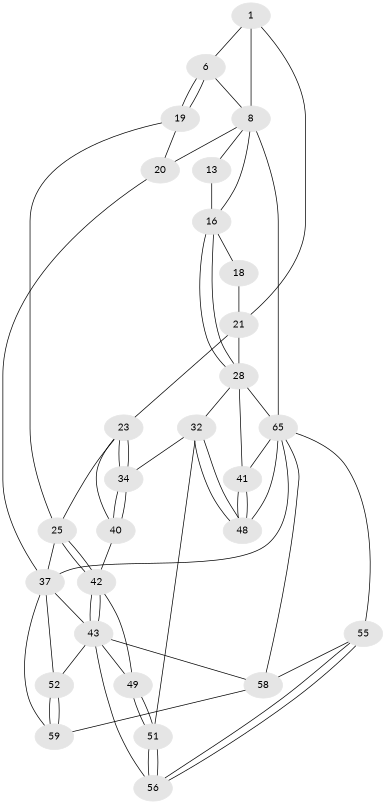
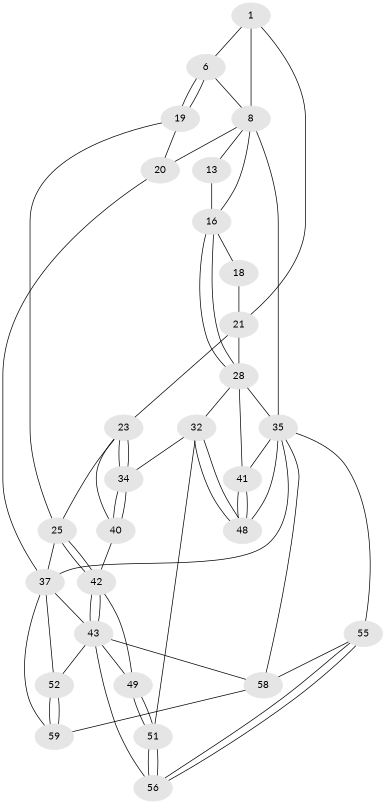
(278, 428) -> (278, 428)
